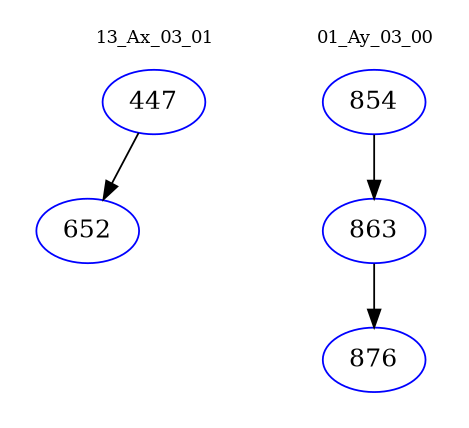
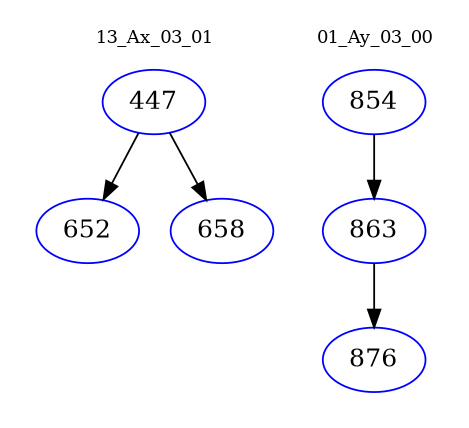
none -> (222, 231)
